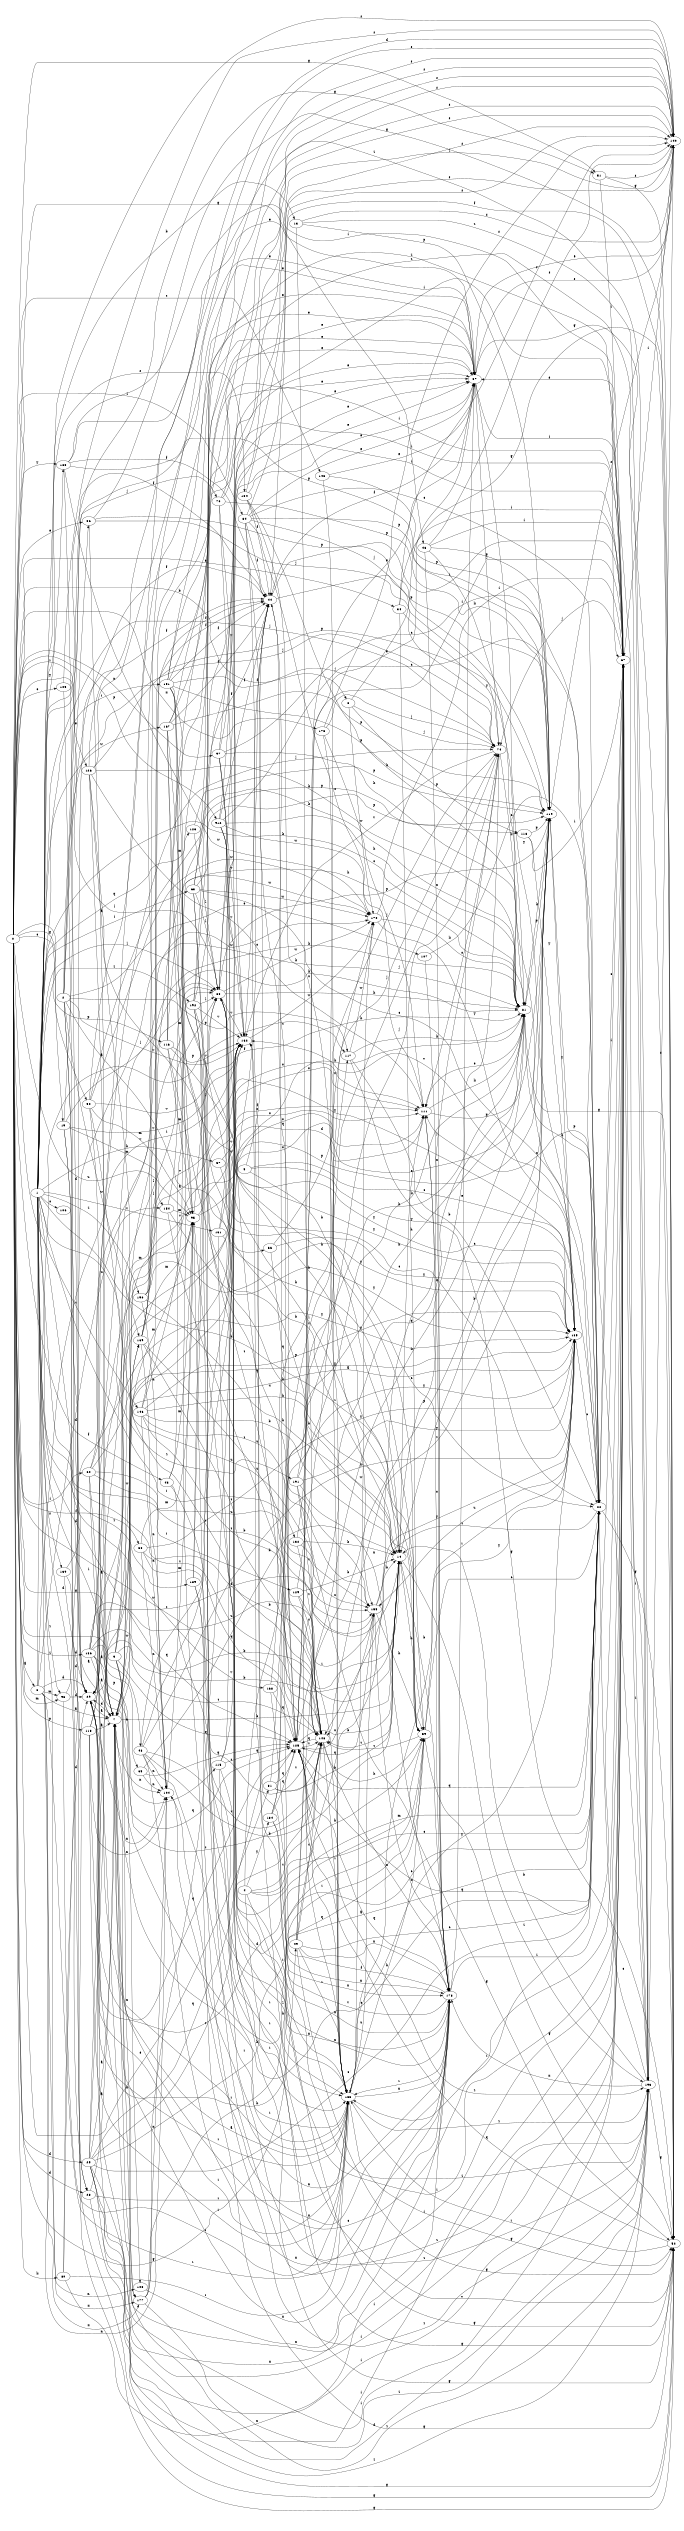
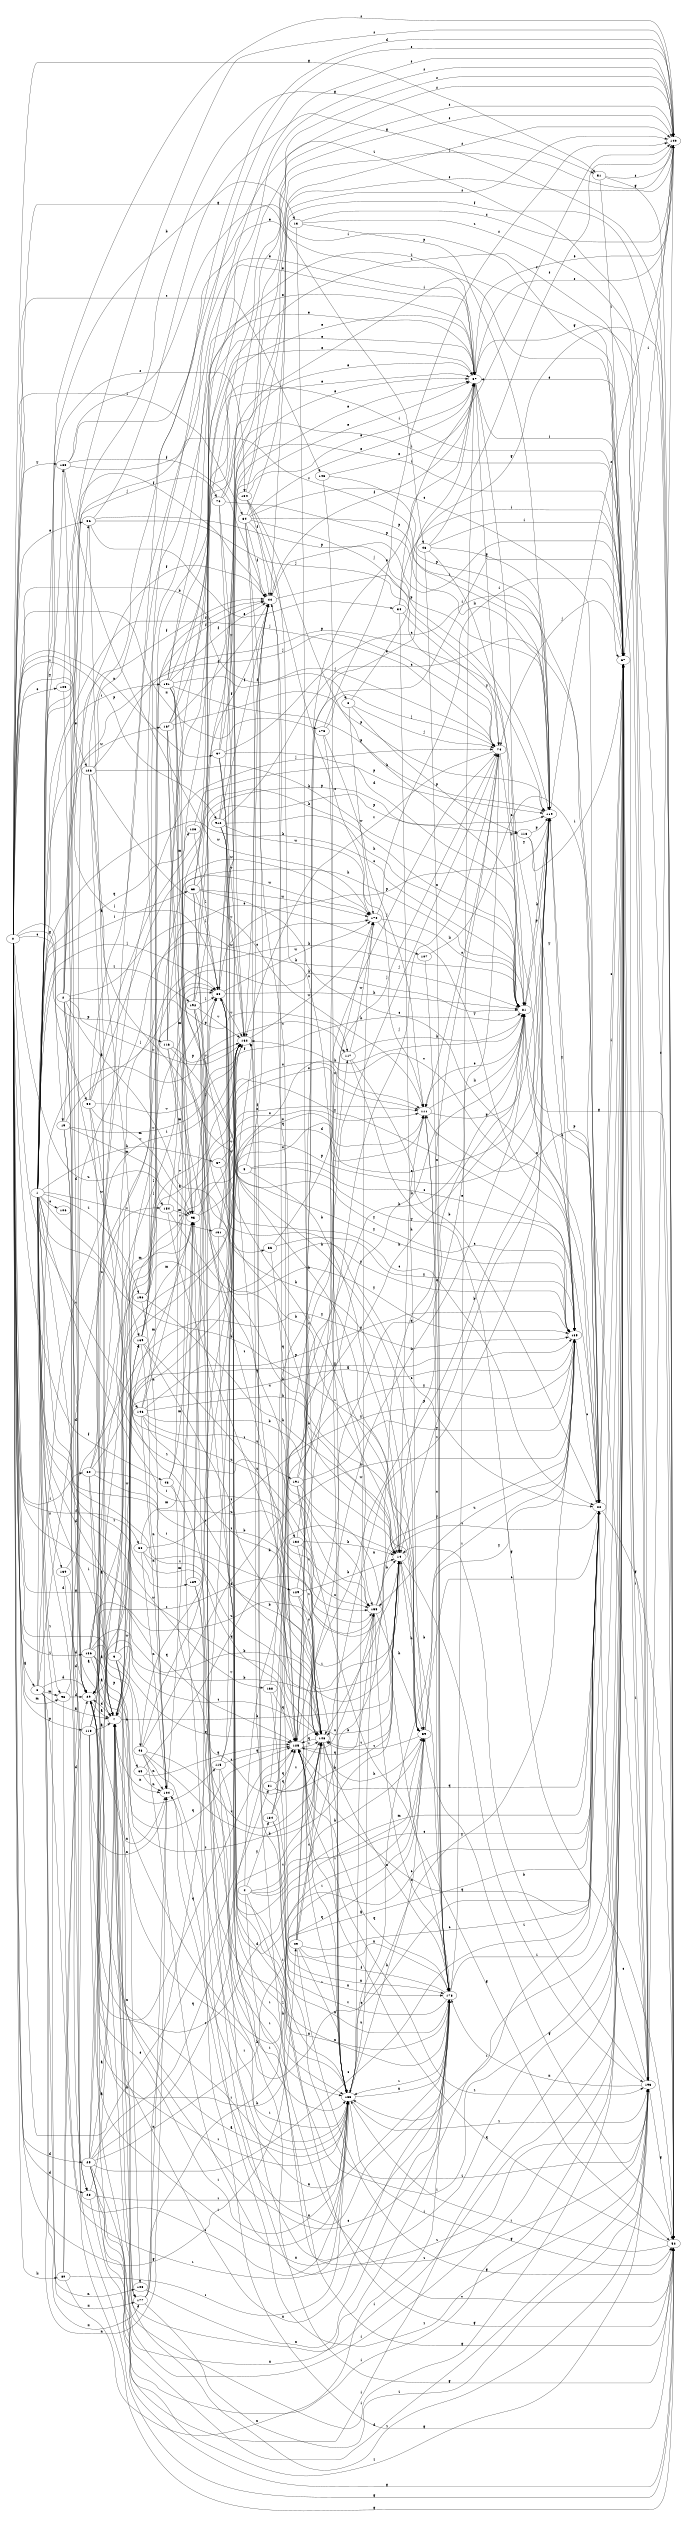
(309, 479) -> (309, 479)
(26, 563) -> (219, 602)
(374, 783) -> (374, 783)
